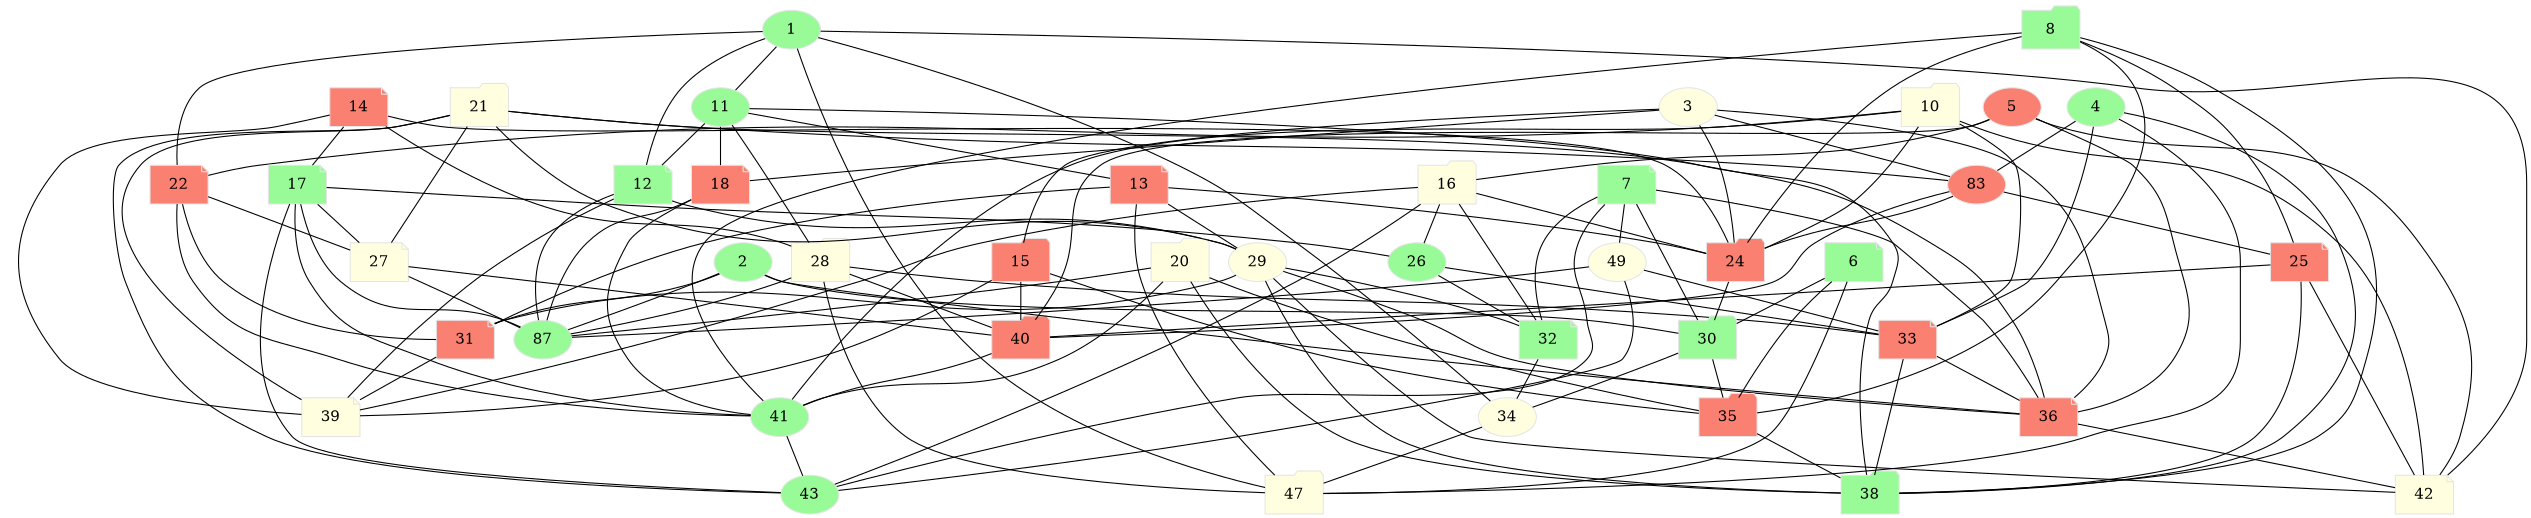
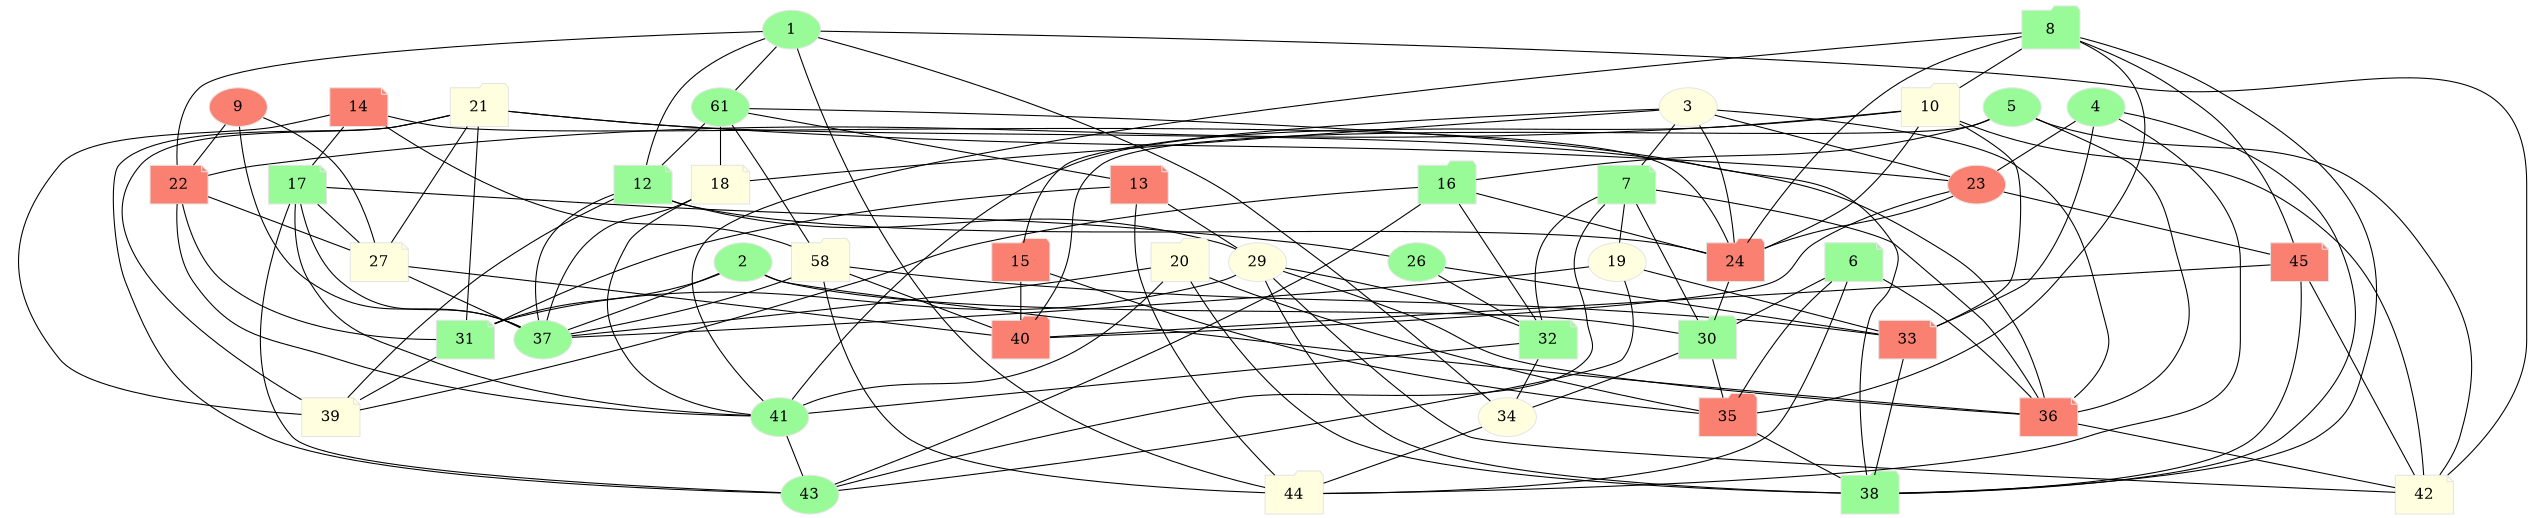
none -> (1994, 66)
none -> (238, 107)
(721, 107) -> (721, 107)
(2012, 107) -> (2012, 107)
none -> (1658, 145)
(721, 185) -> (721, 185)
(1447, 185) -> (1447, 185)
(1977, 185) -> (1977, 185)
(1425, 211) -> (1267, 232)
(1432, 224) -> none
(853, 239) -> (472, 223)
(821, 262) -> (821, 262)
(1617, 262) -> (1617, 262)
(2300, 262) -> (2300, 262)
(465, 340) -> (465, 340)
(543, 340) -> (543, 340)
(902, 378) -> (1164, 378)
(1978, 378) -> (1962, 333)
(685, 387) -> none
(1294, 495) -> (1294, 495)
